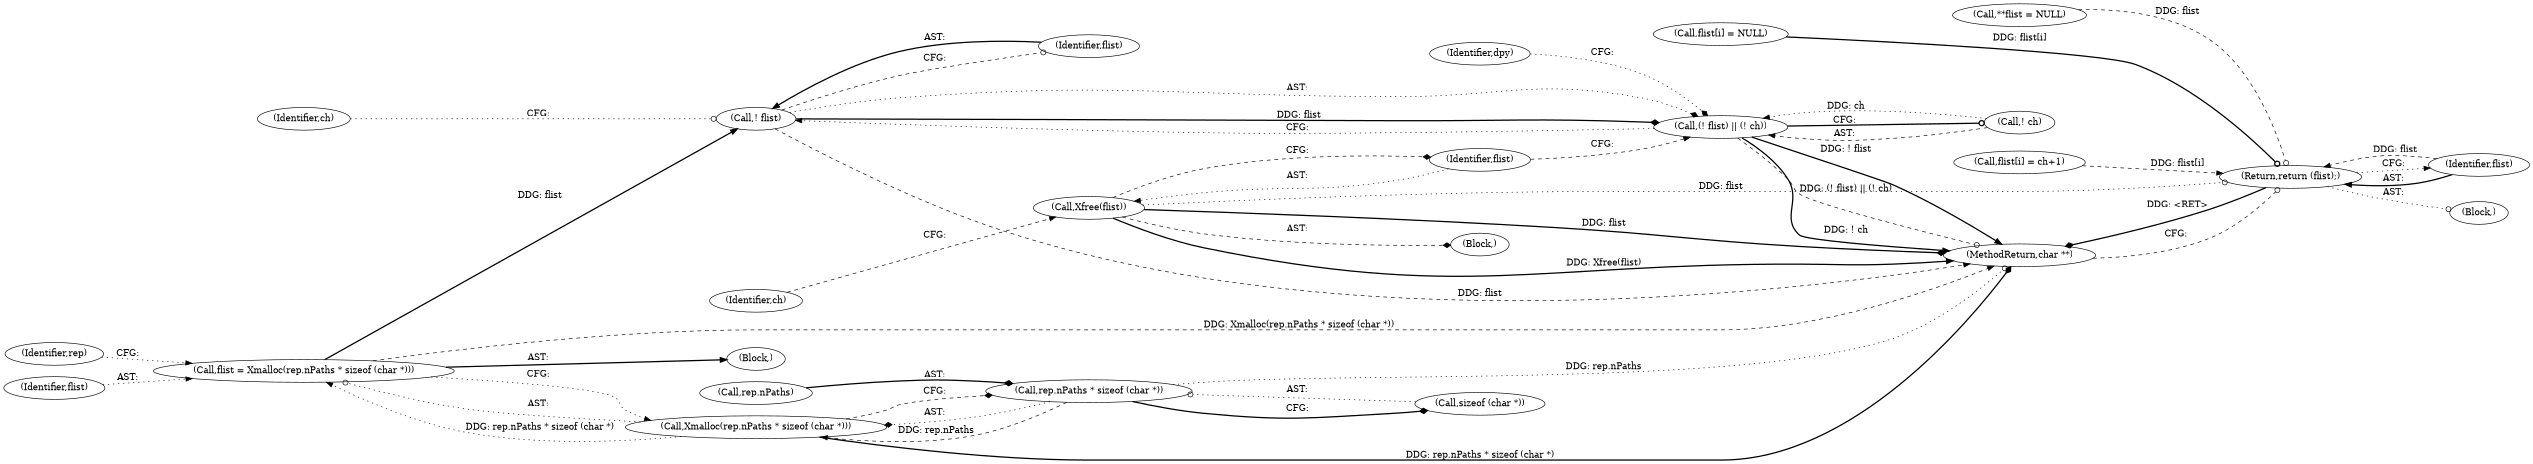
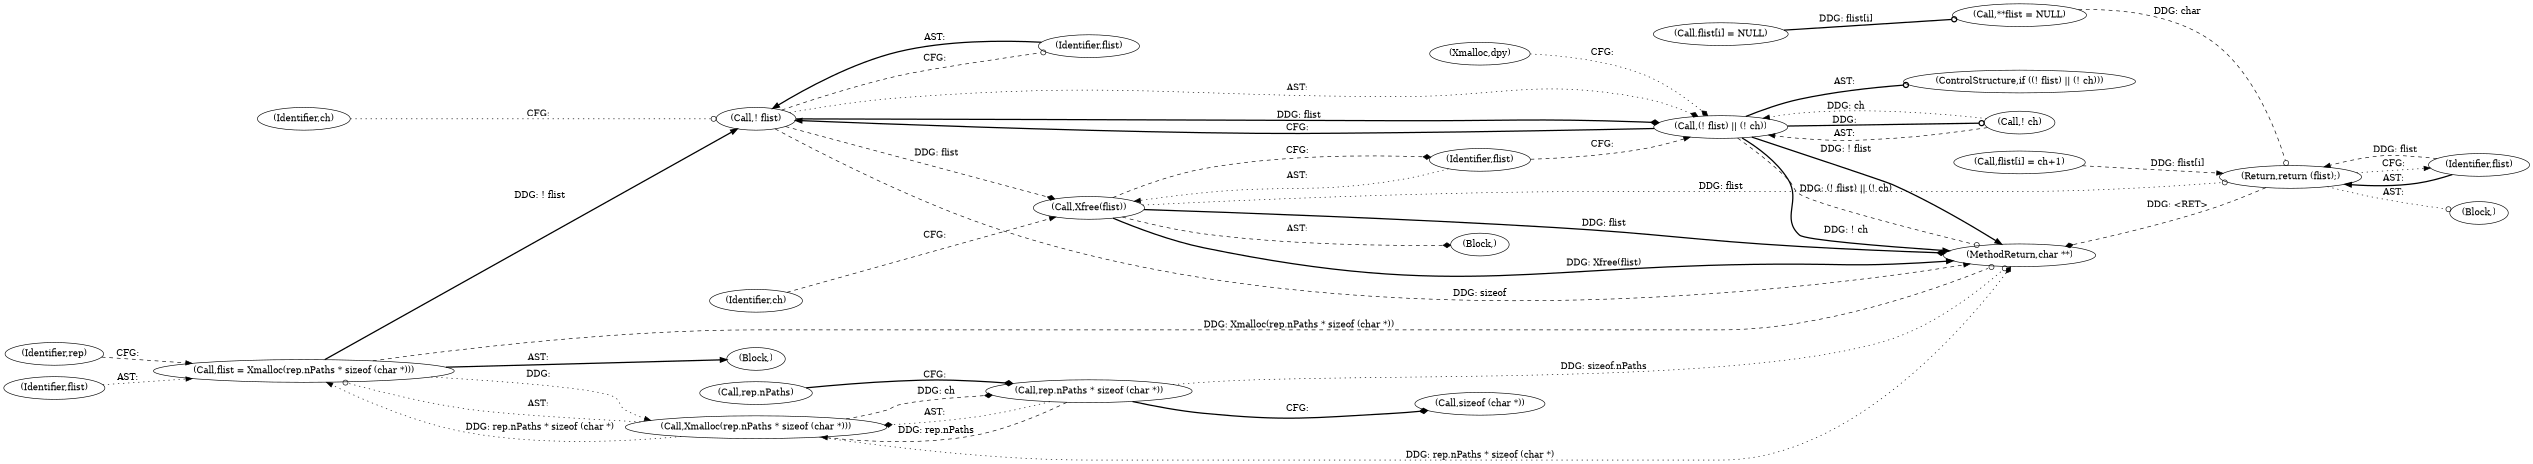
(2177, 12) -> (2177, 12)
(2047, 53) -> (1868, 25)
(1480, 54) -> (1480, 54)
none -> (2020, 82)
(1846, 120) -> (1846, 120)
(1228, 133) -> (1228, 133)
none -> (916, 162)
(540, 196) -> (540, 196)
(2171, 221) -> (2171, 221)
(2192, 244) -> none
(1480, 294) -> (1480, 294)
(1184, 330) -> (1184, 330)
(144, 360) -> (144, 360)
(1604, 367) -> (1604, 367)
(540, 374) -> (540, 374)
(936, 375) -> (936, 375)
(936, 391) -> (936, 391)
(1304, 398) -> none
(1446, 460) -> (1446, 460)
